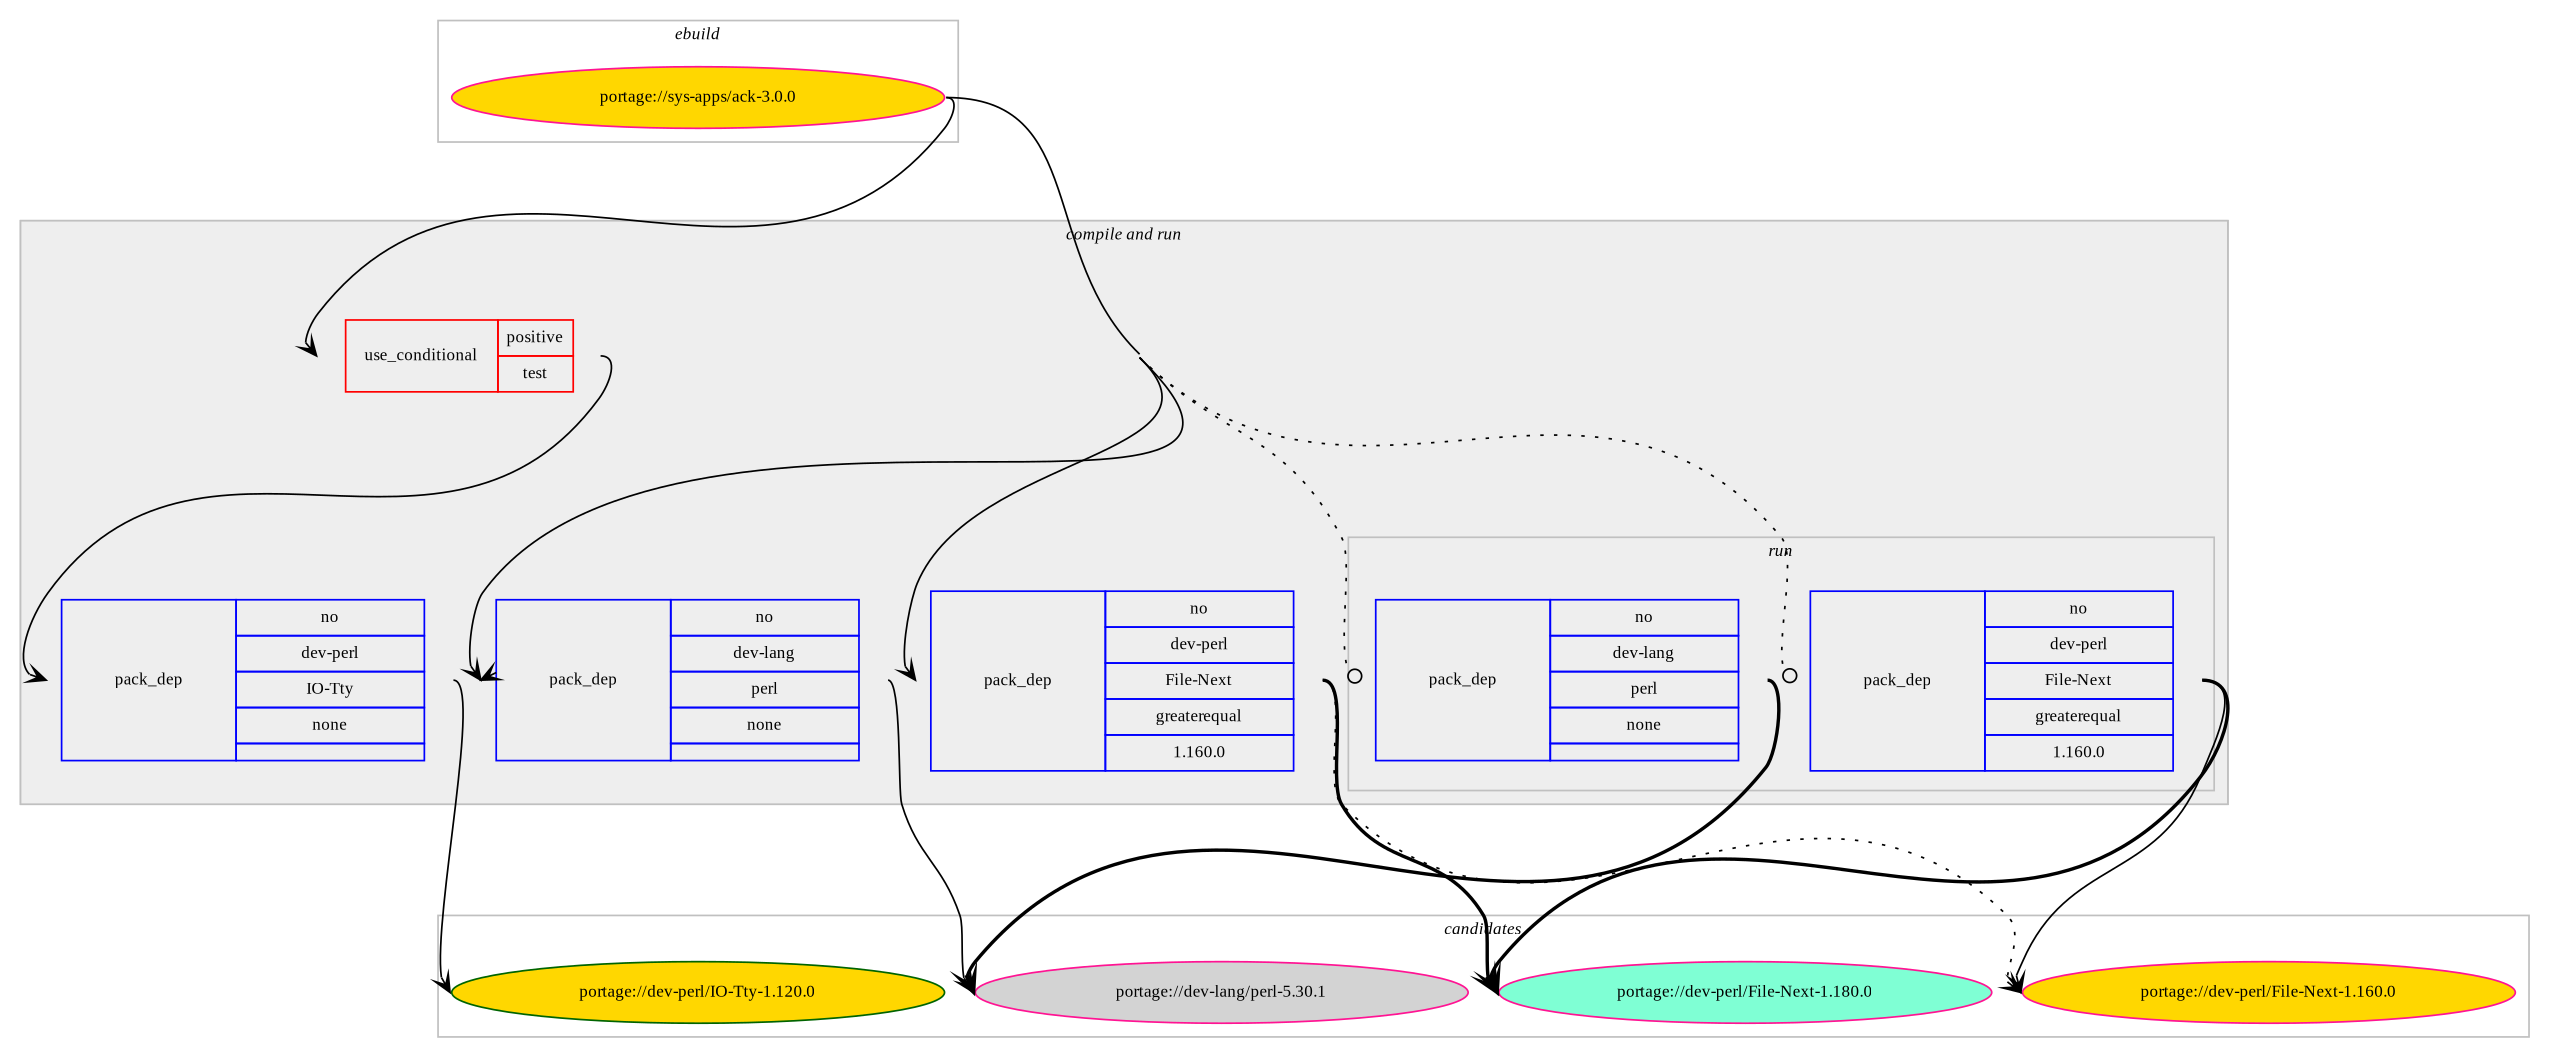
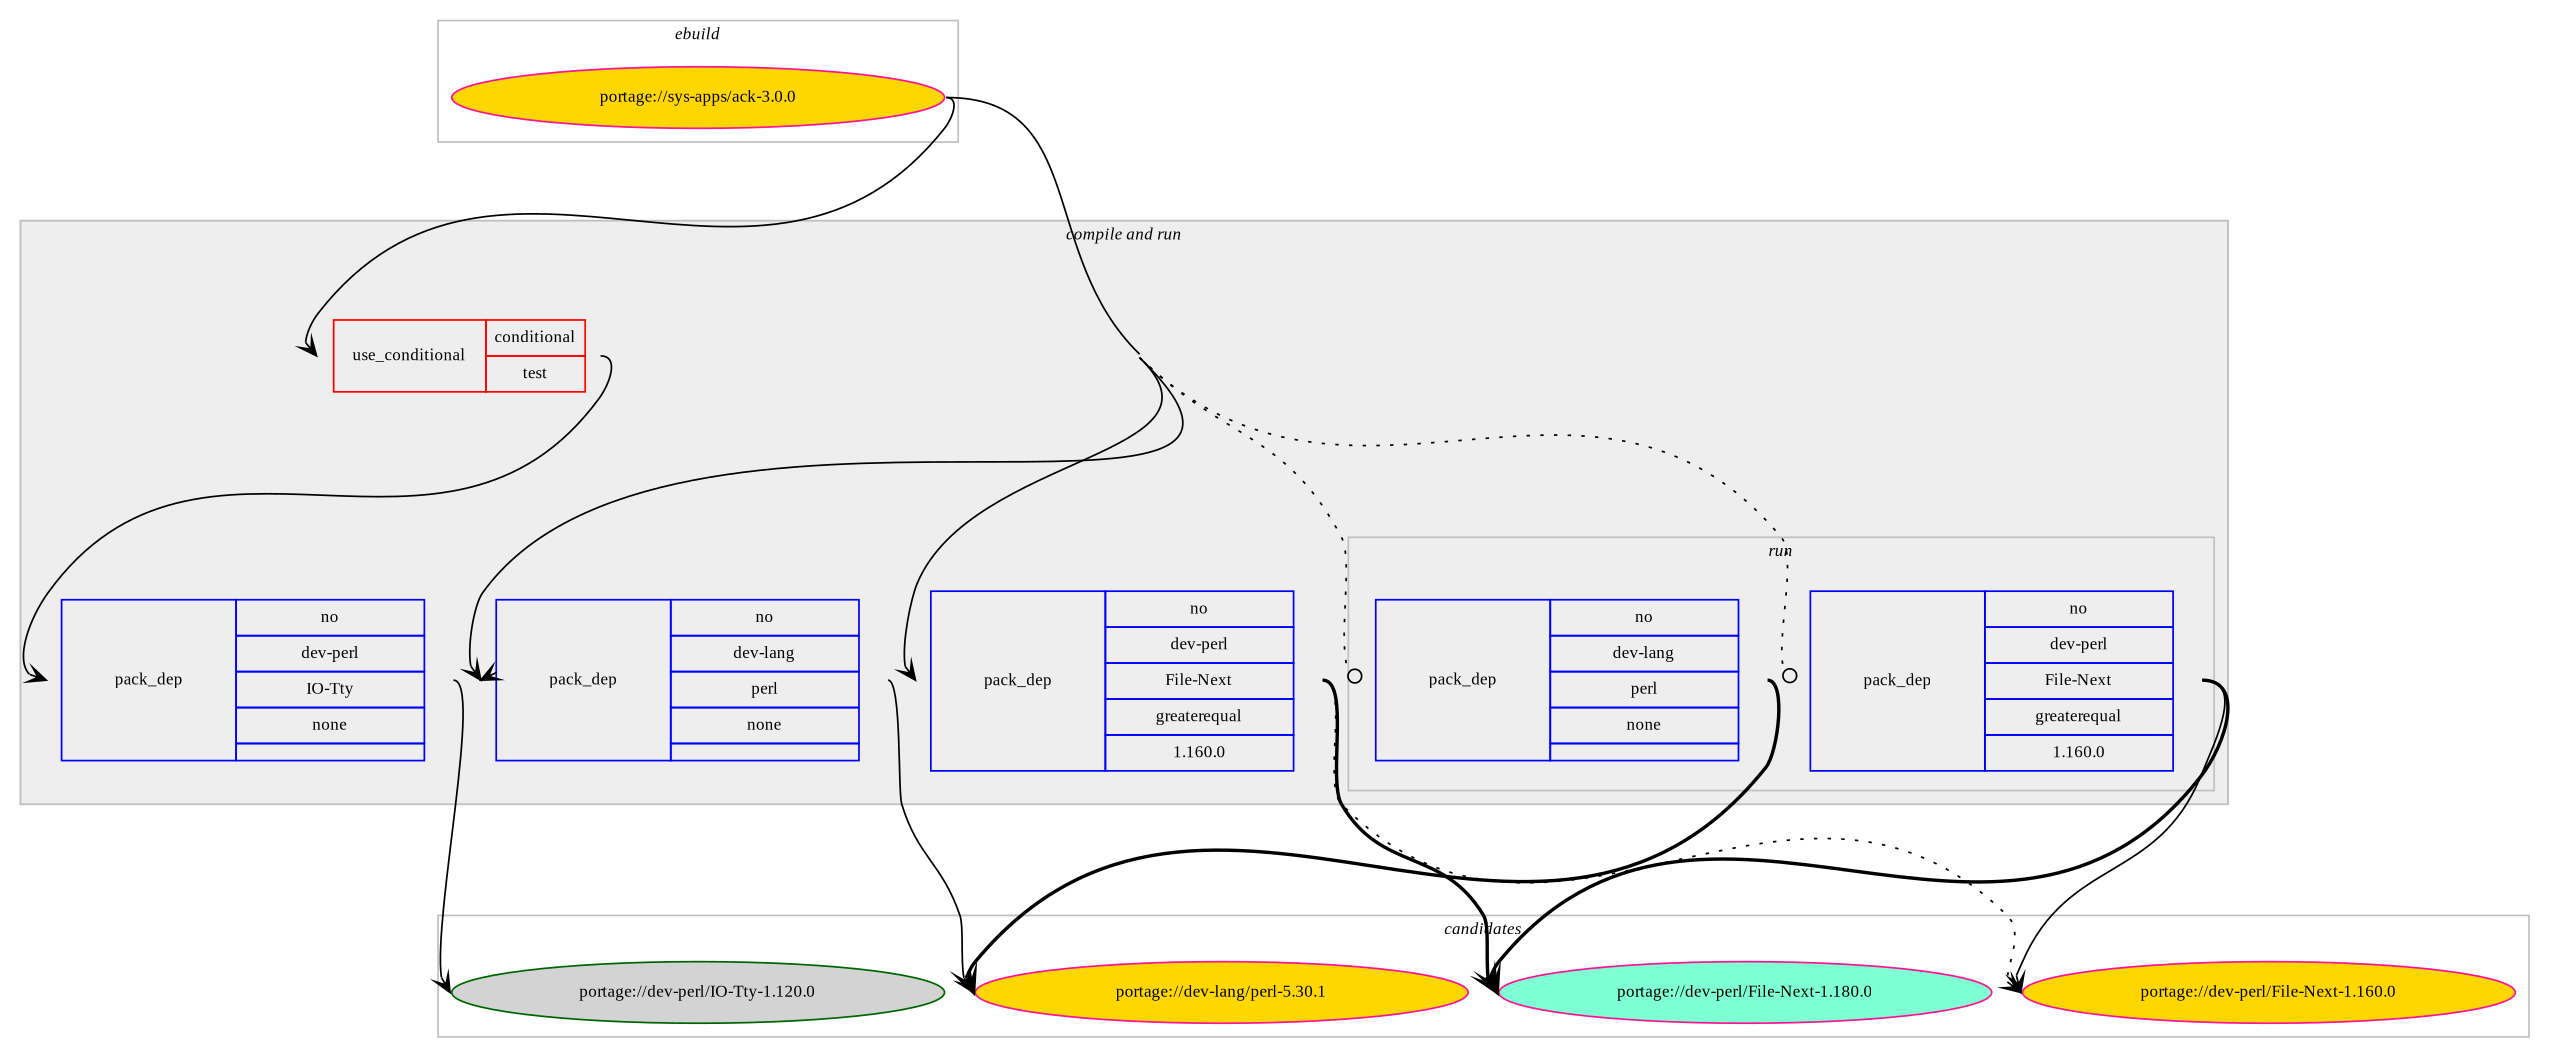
(536, 337) -> (536, 337)
(698, 992) -> (698, 992)
(1222, 992) -> (1222, 992)
